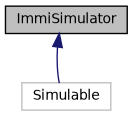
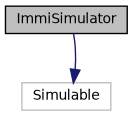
(57, 65) -> (75, 51)
